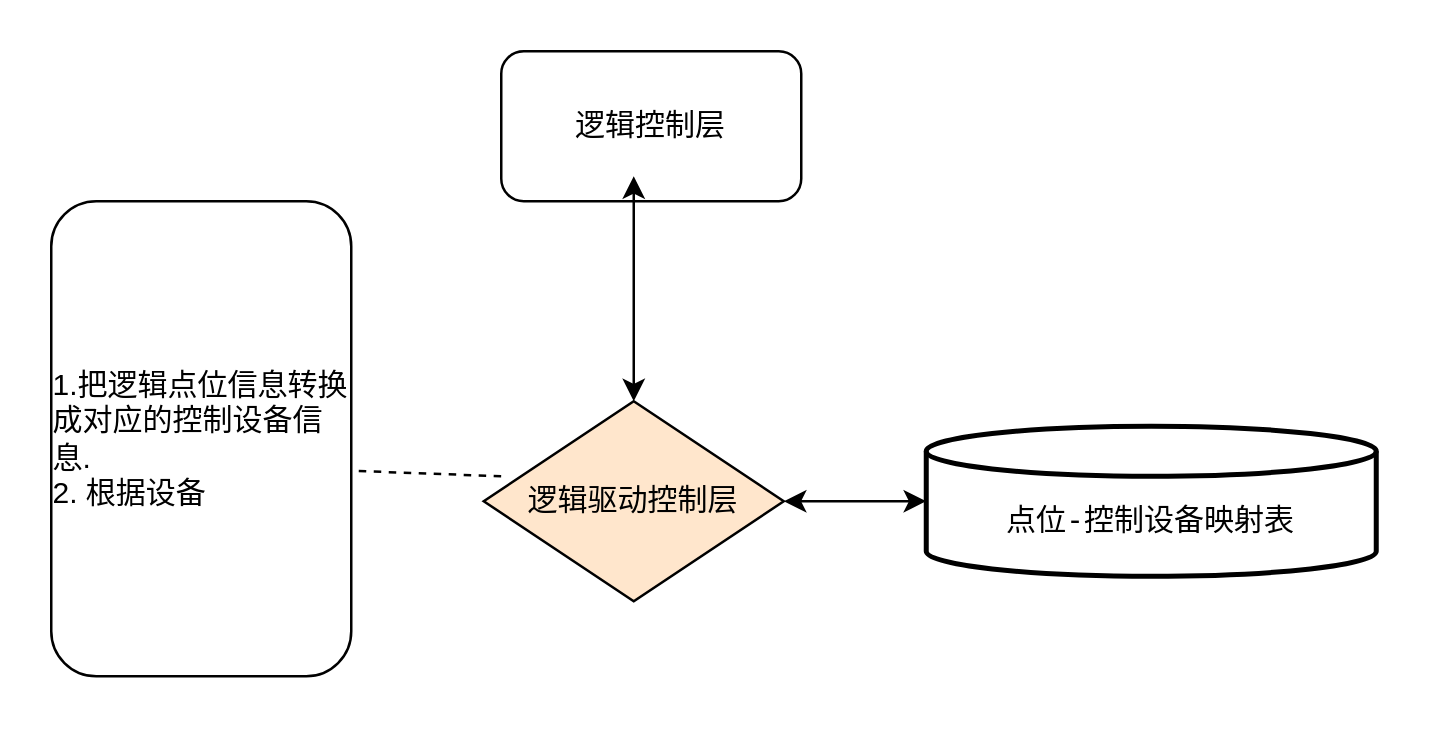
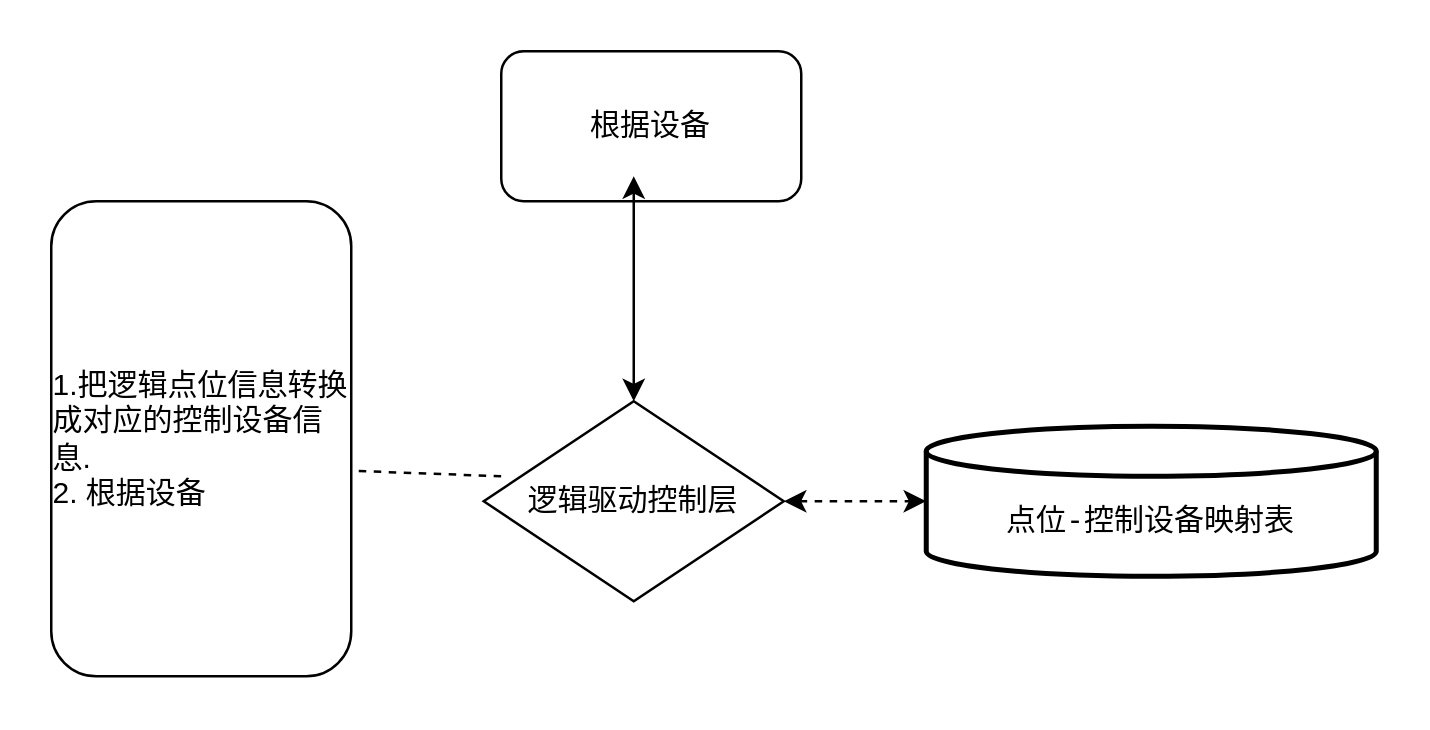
(651, 126) -> (651, 126)
(634, 501) -> (634, 501)
(855, 501) -> (855, 501)
